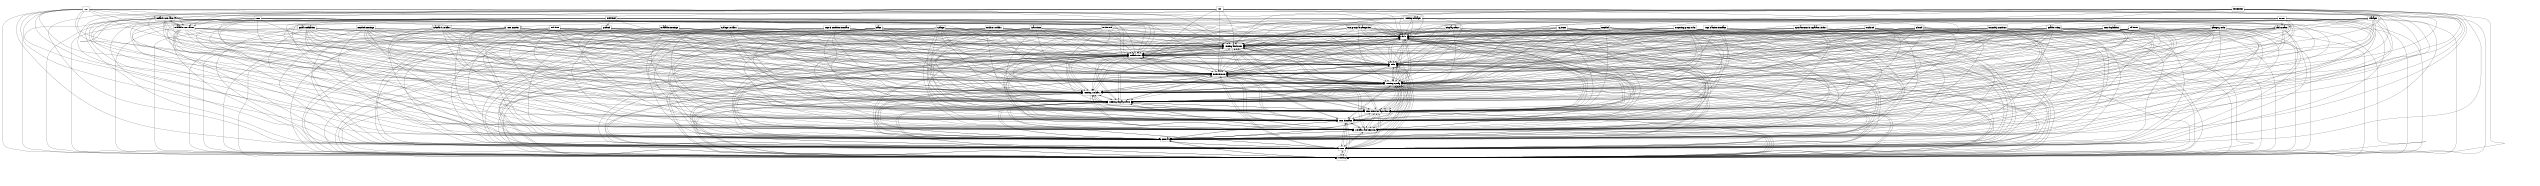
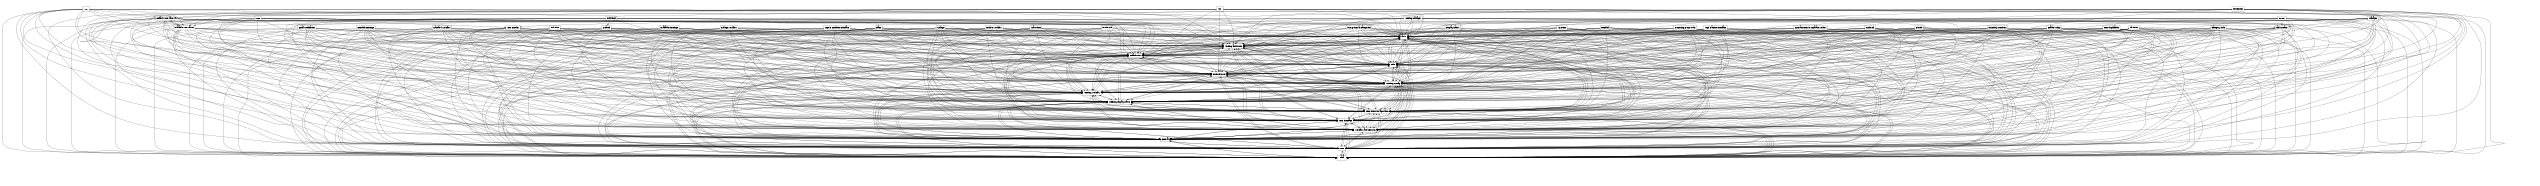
(1342, 158) -> (1342, 158)
